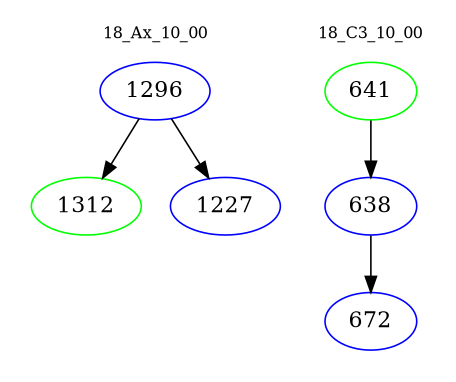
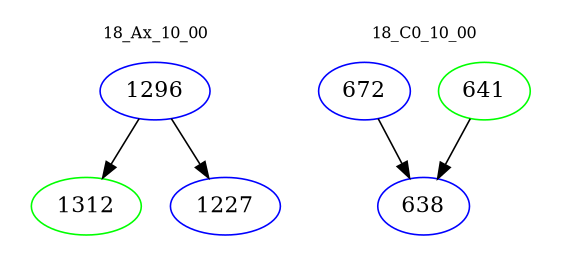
(371, 34) -> (424, 34)
(371, 256) -> (390, 141)
